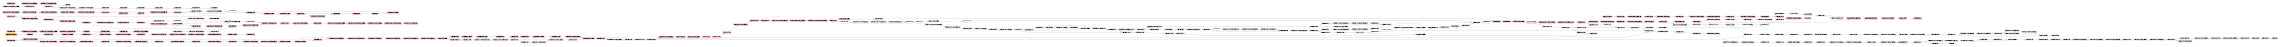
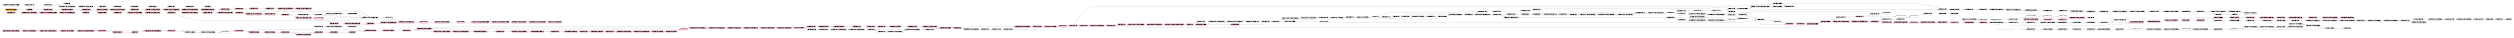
none -> (254, 9)
none -> (153, 13)
(1730, 17) -> none
none -> (2218, 18)
(1444, 27) -> none
none -> (389, 31)
(1984, 40) -> none
